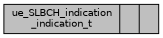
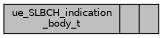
(62, 24) -> (62, 24)
